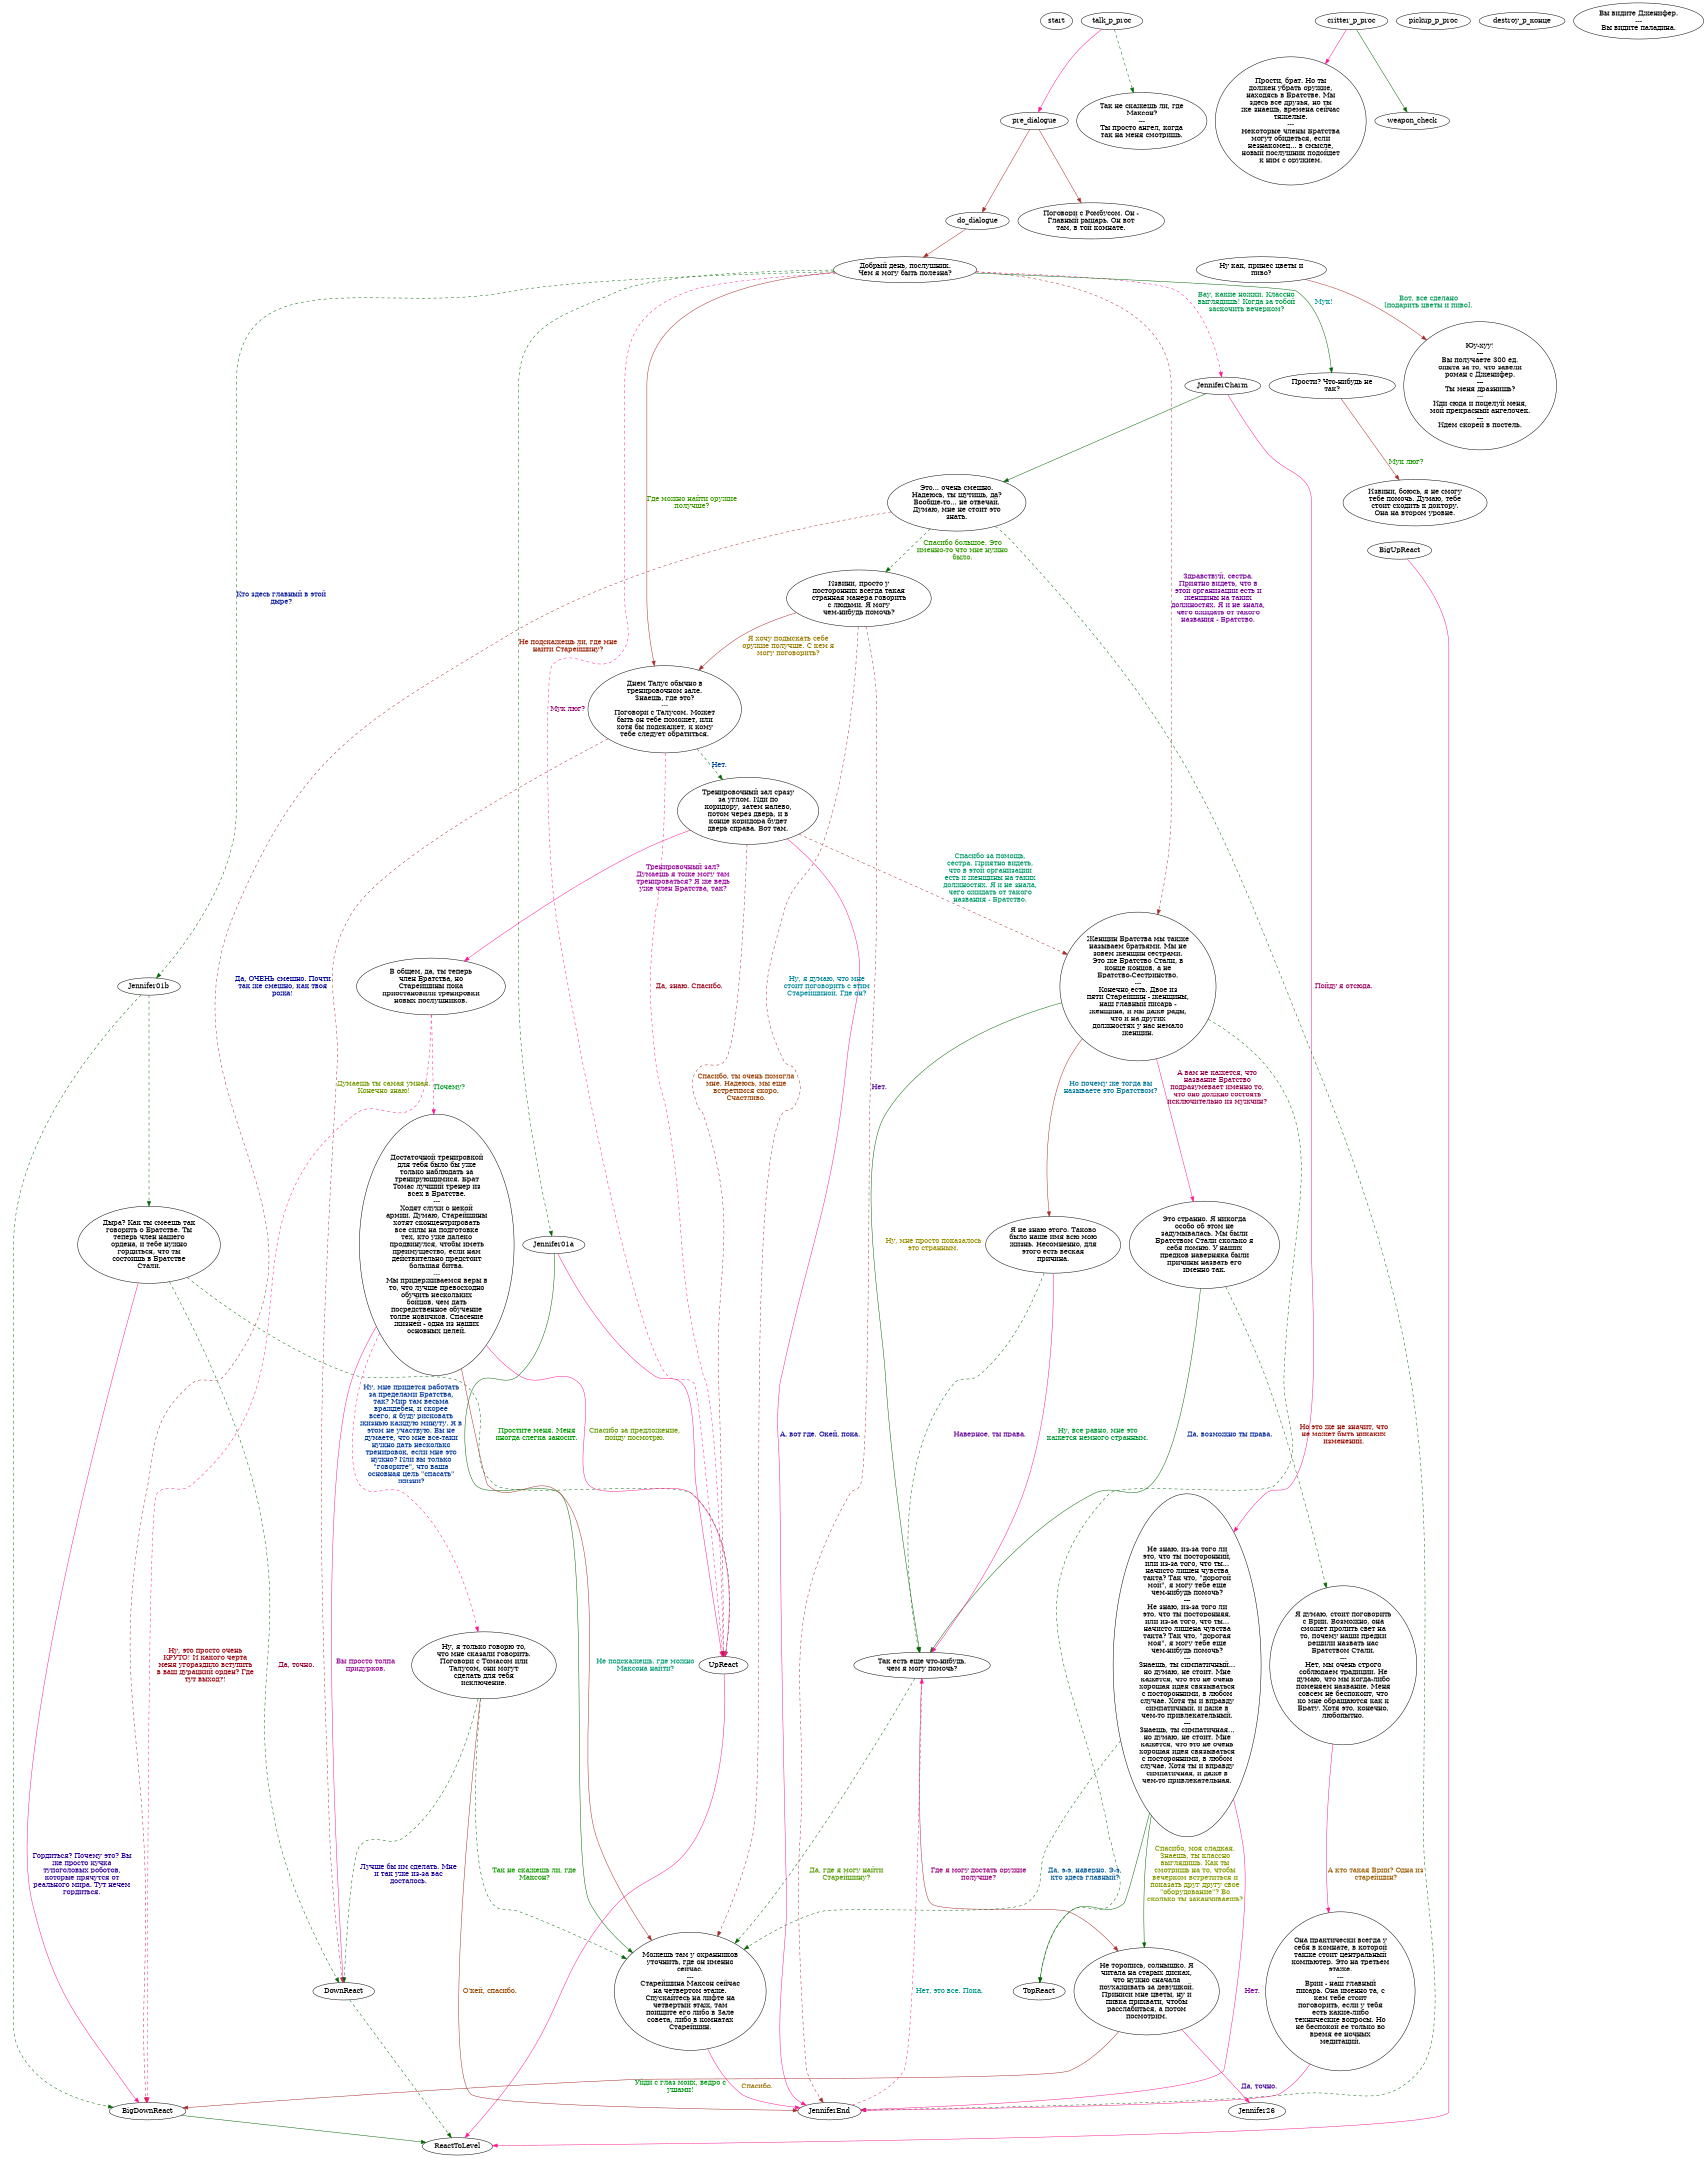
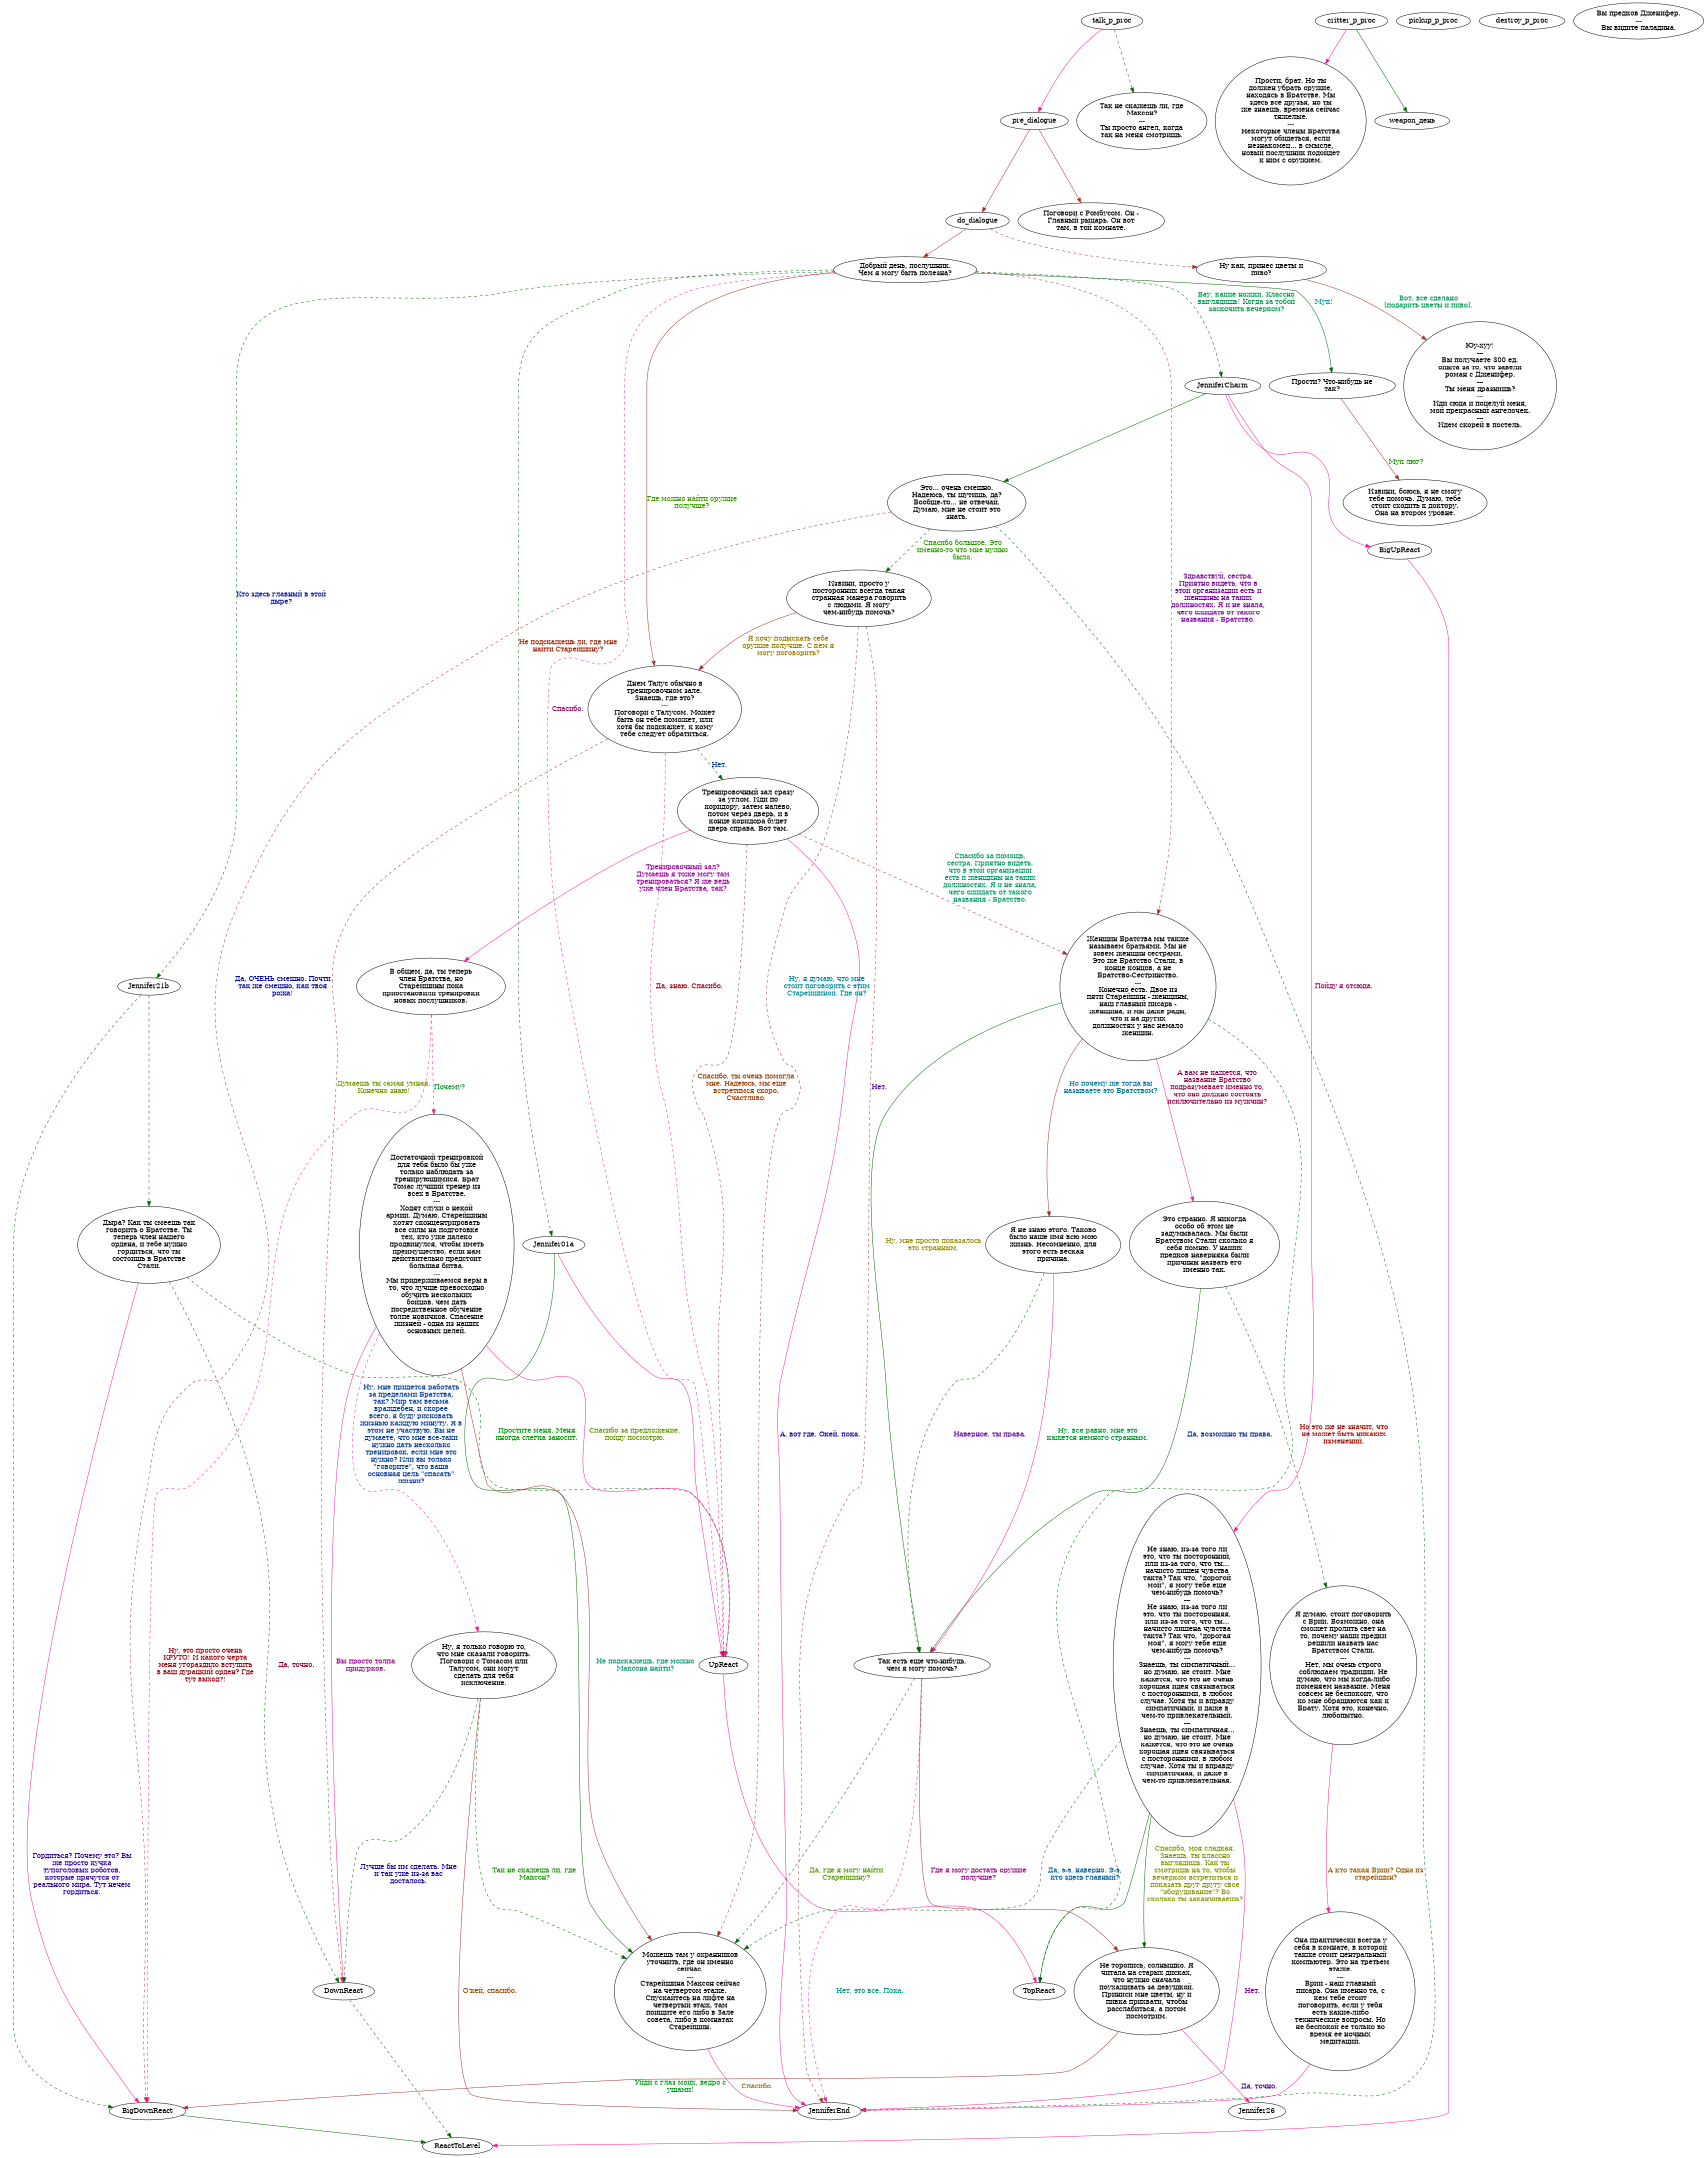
(1057, 21) -> none
(1522, 21) -> (1522, 21)
(1639, 21) -> (1639, 21)
(1412, 121) -> (1412, 121)
none -> (1090, 256)
(1154, 285) -> (1154, 285)
none -> (1312, 454)
(568, 709) -> (568, 709)
(149, 986) -> (149, 986)
(616, 1905) -> (815, 1904)
(915, 1920) -> (887, 1900)
